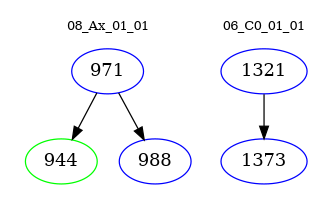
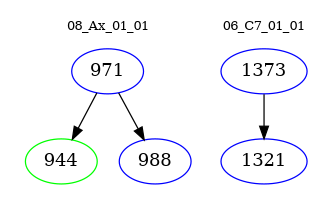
(264, 27) -> (264, 27)
(264, 110) -> (264, 110)
